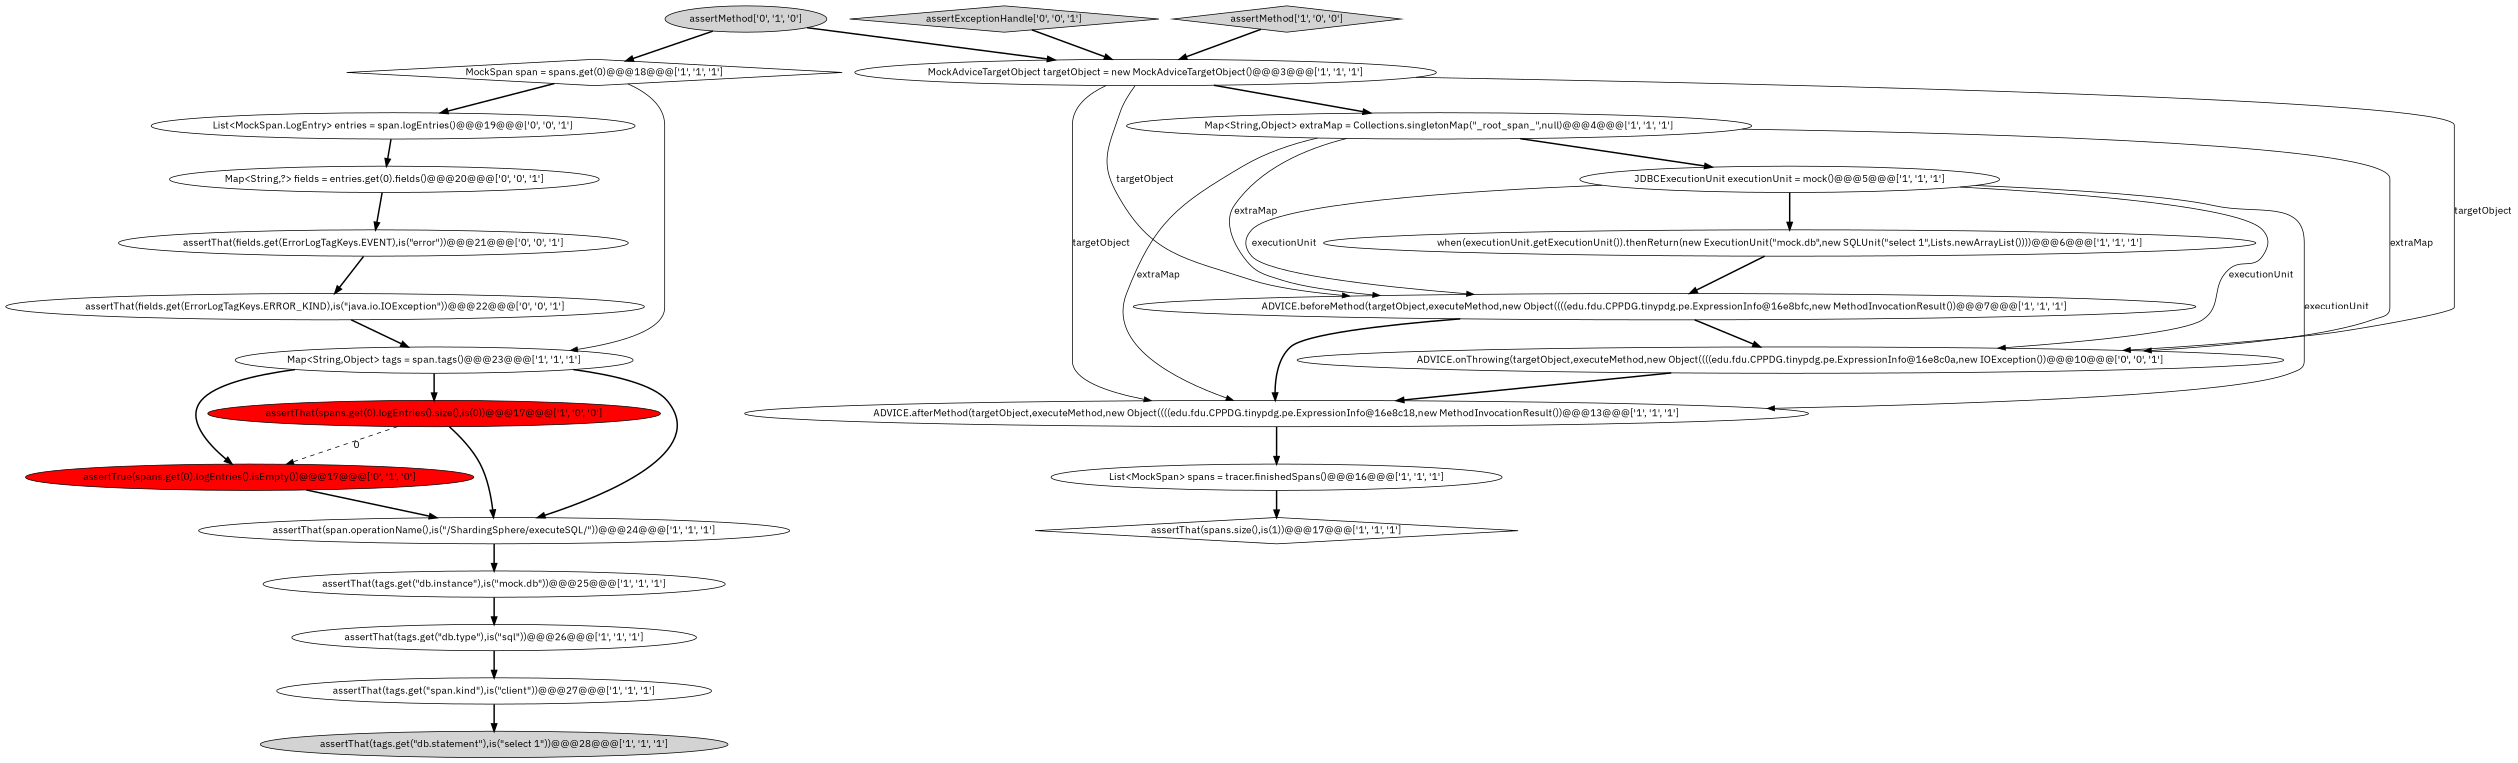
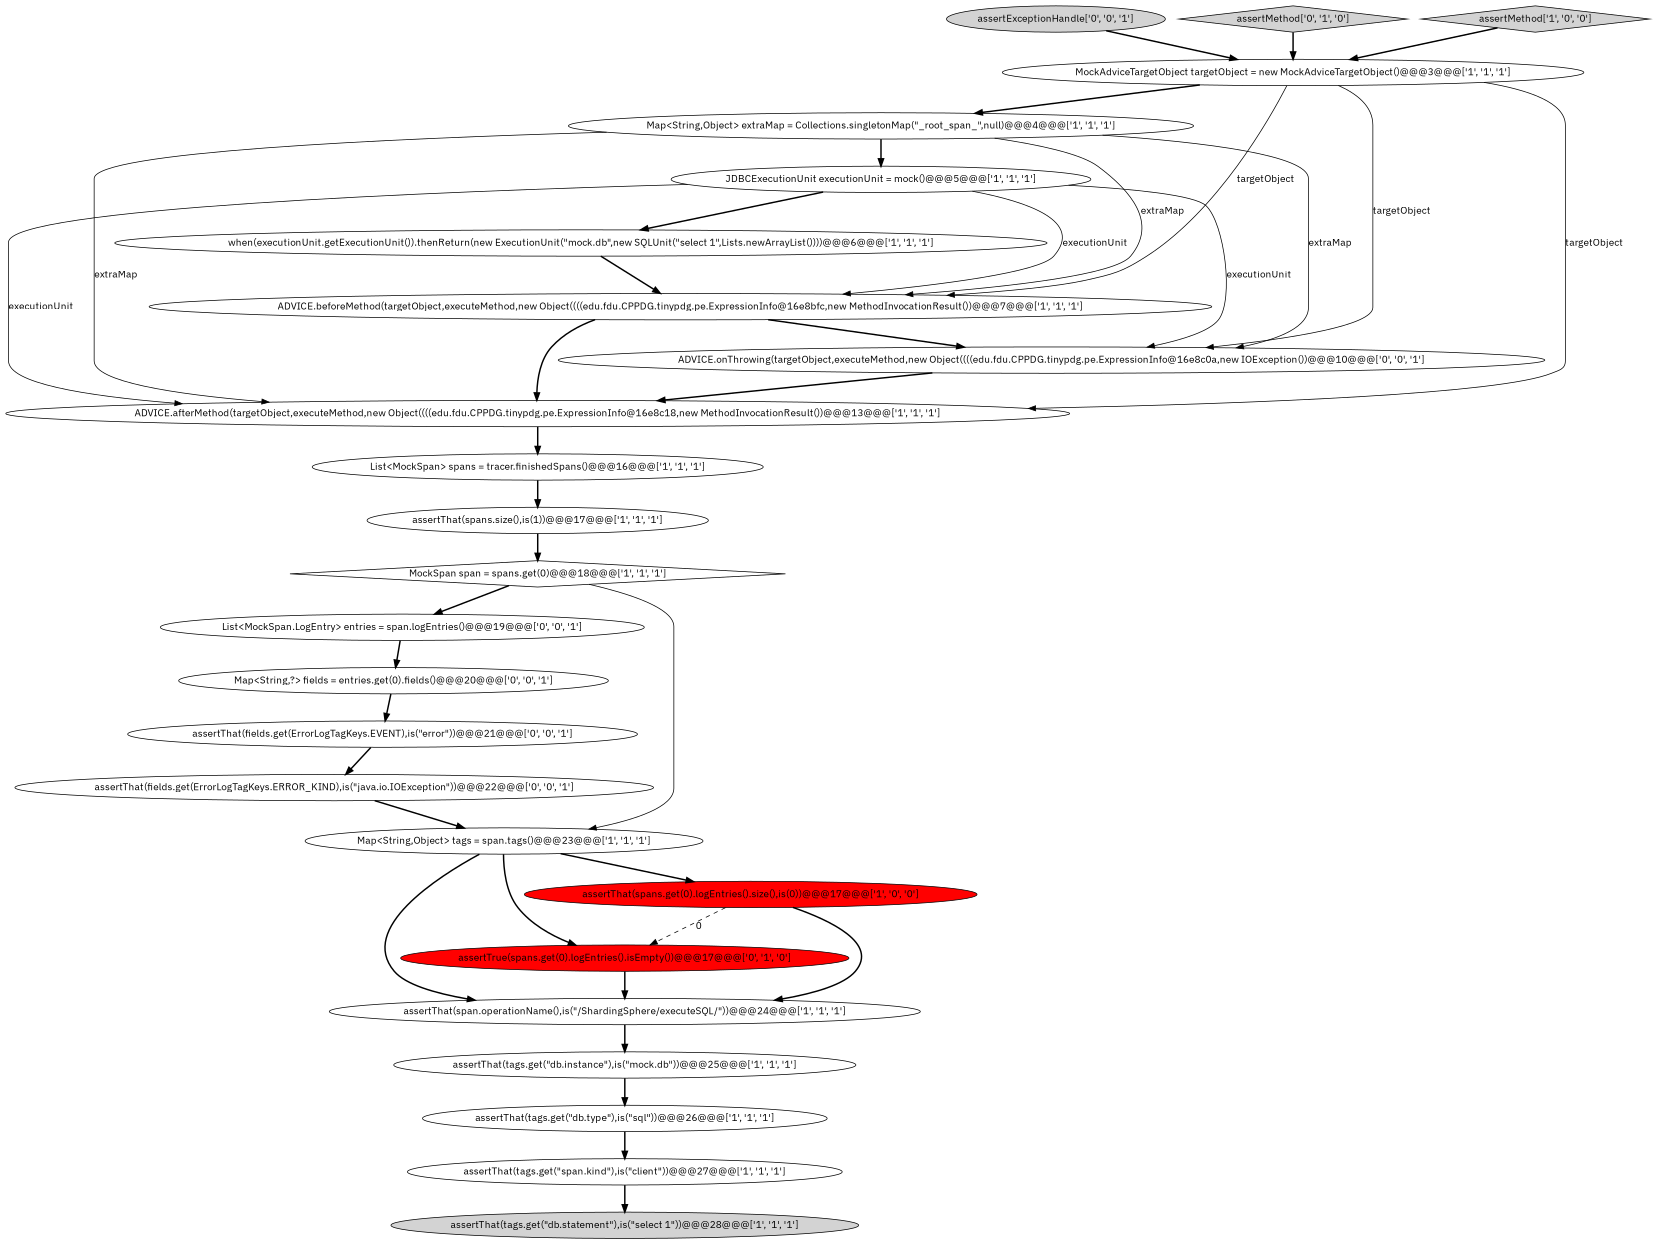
(746, 19) -> (1293, 19)
(1004, 19) -> (1056, 19)
(673, 45) -> (538, 544)
(1277, 531) -> (538, 520)
